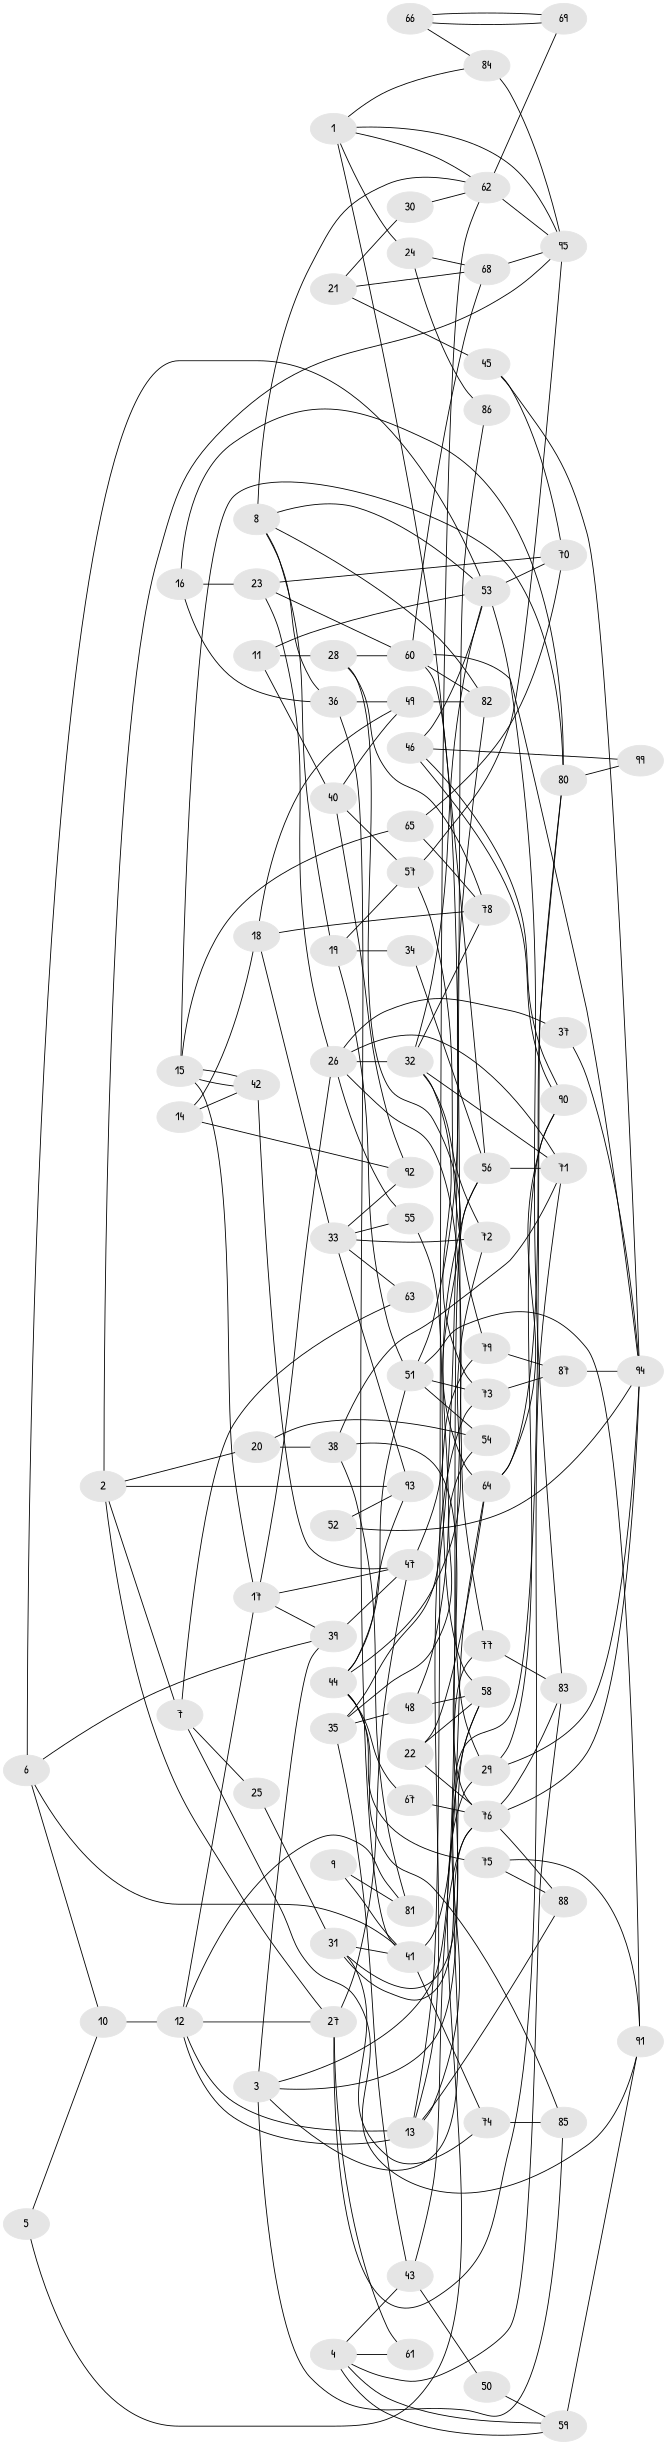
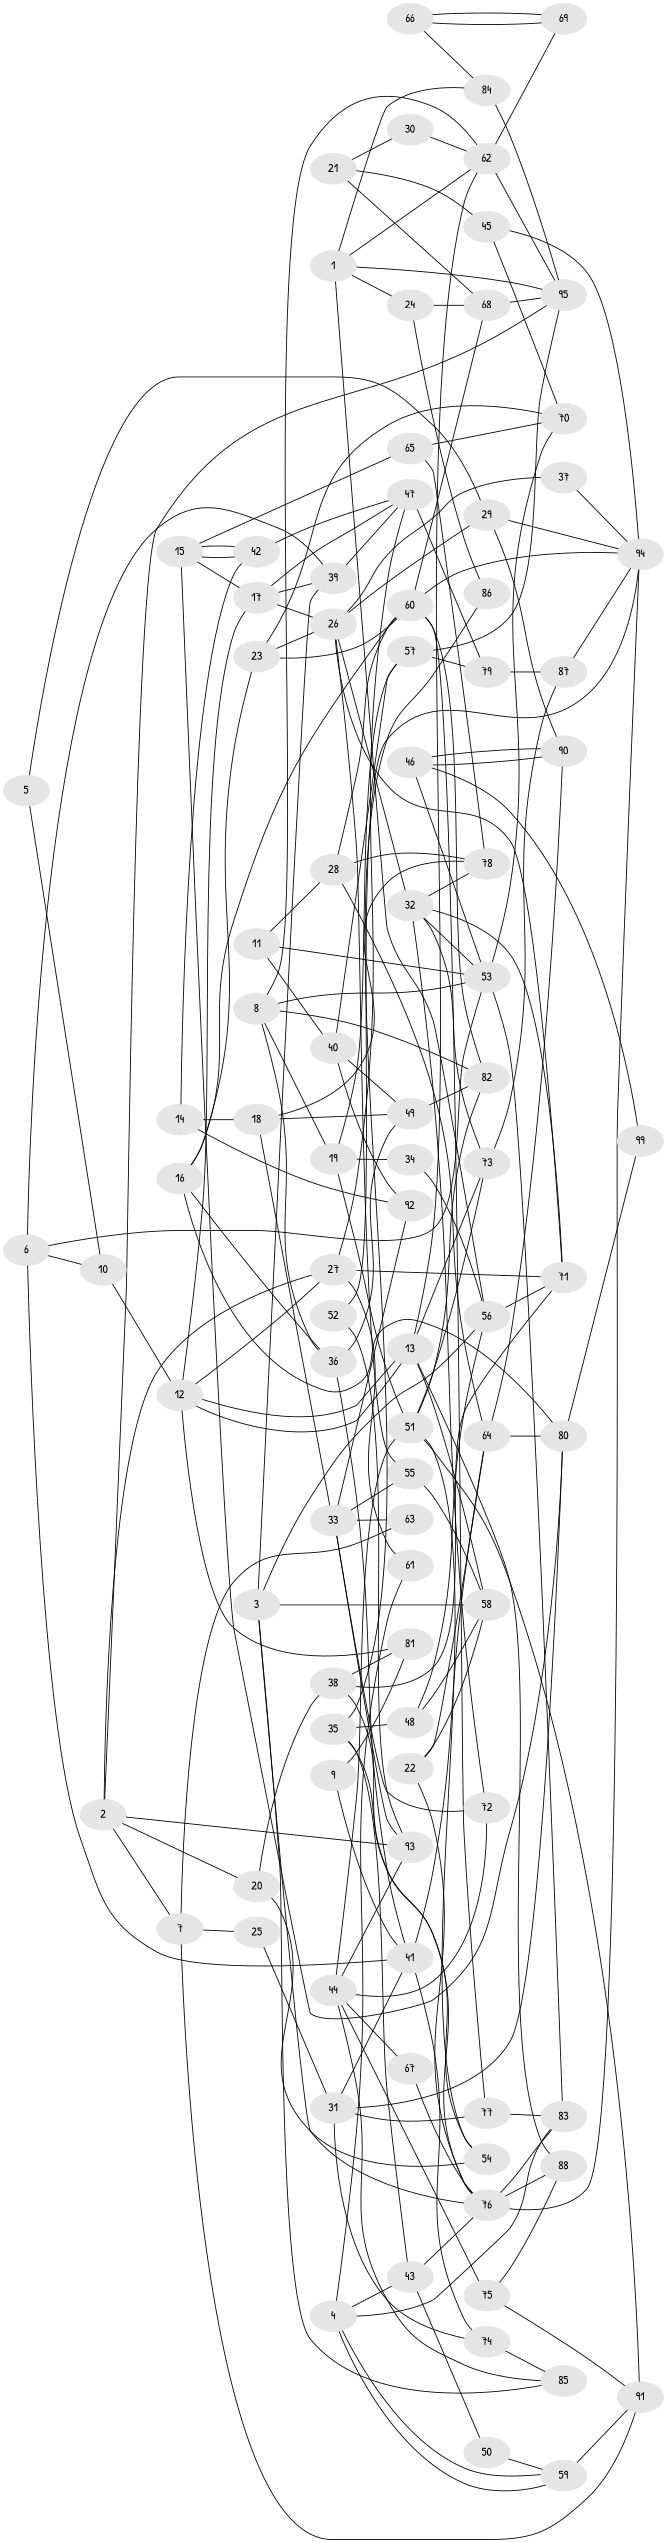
none -> (249, 875)
